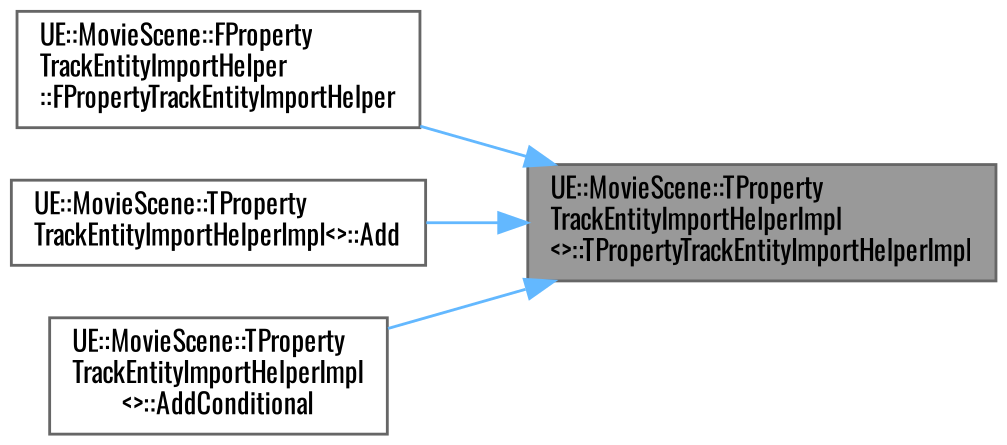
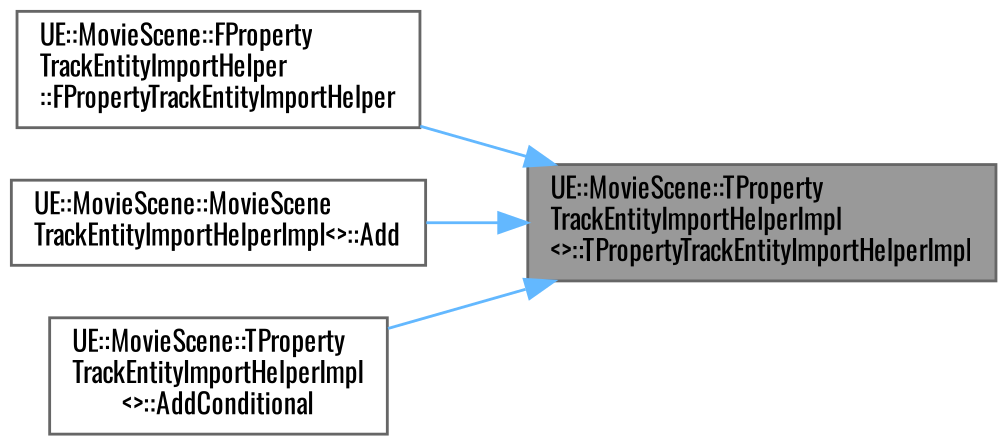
(218, 223) -> (218, 223)
